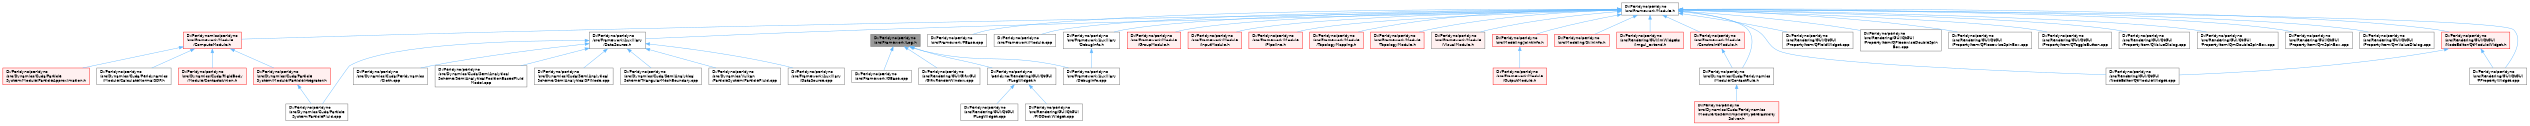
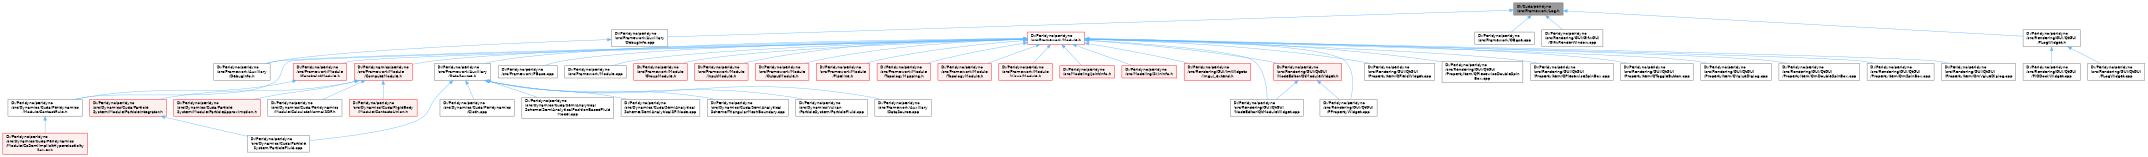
(1650, 9) -> (1056, 38)
(895, 40) -> (1538, 9)
(1458, 40) -> (1026, 72)
(1520, 59) -> (913, 46)
(1091, 60) -> (436, 47)
(1022, 76) -> (2052, 38)
